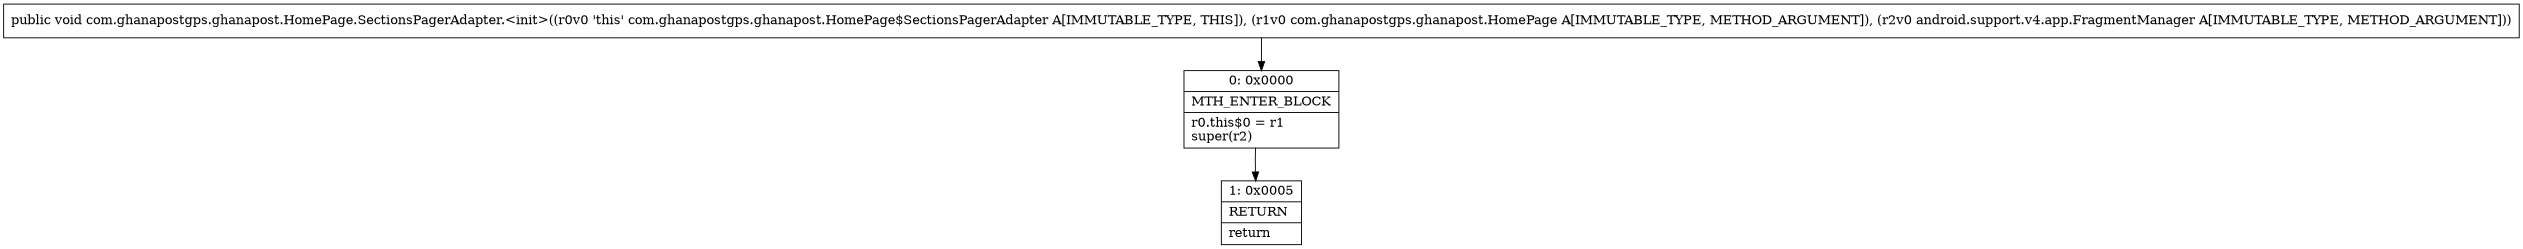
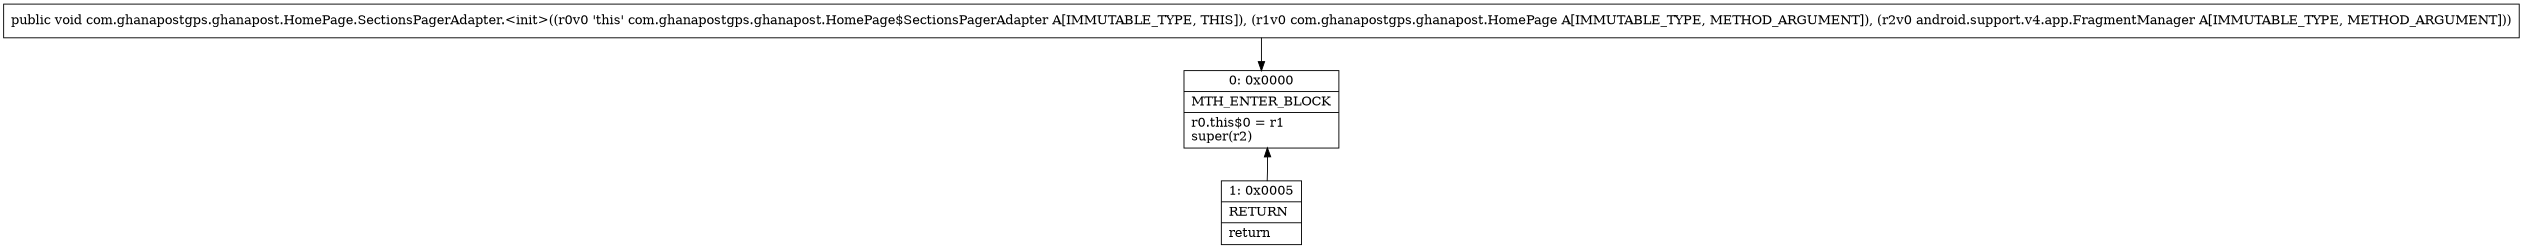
(1255, 160) -> (1268, 169)
